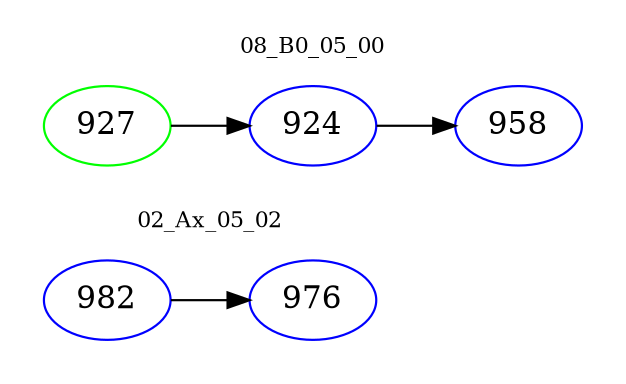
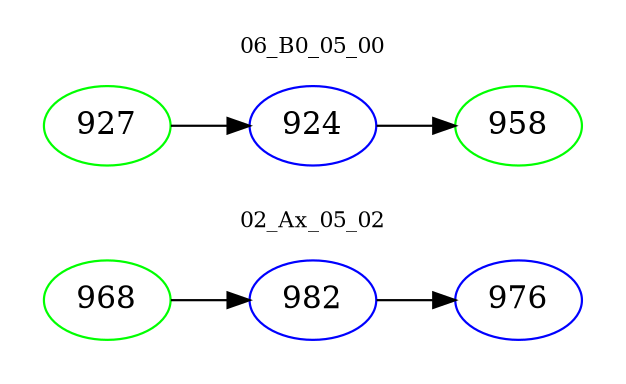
(313, 47) -> (313, 47)
(519, 126) -> (519, 126)
none -> (107, 300)
